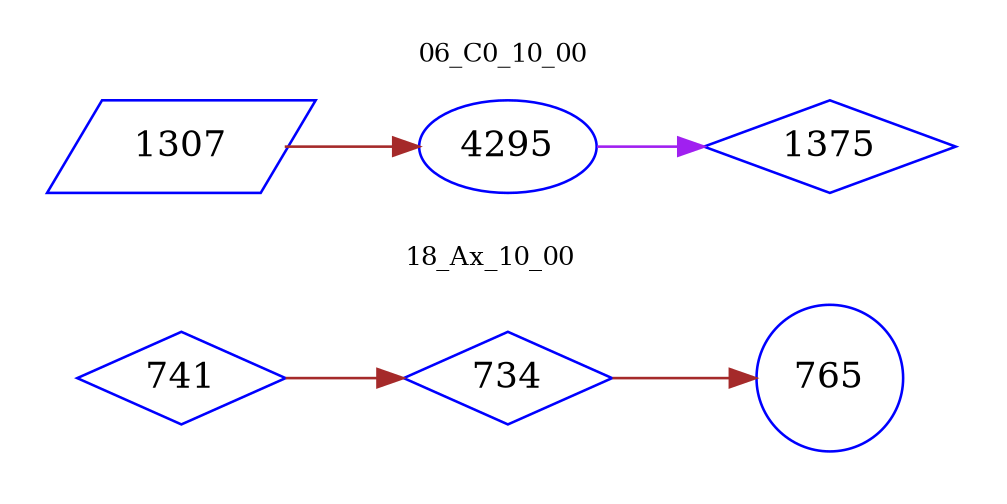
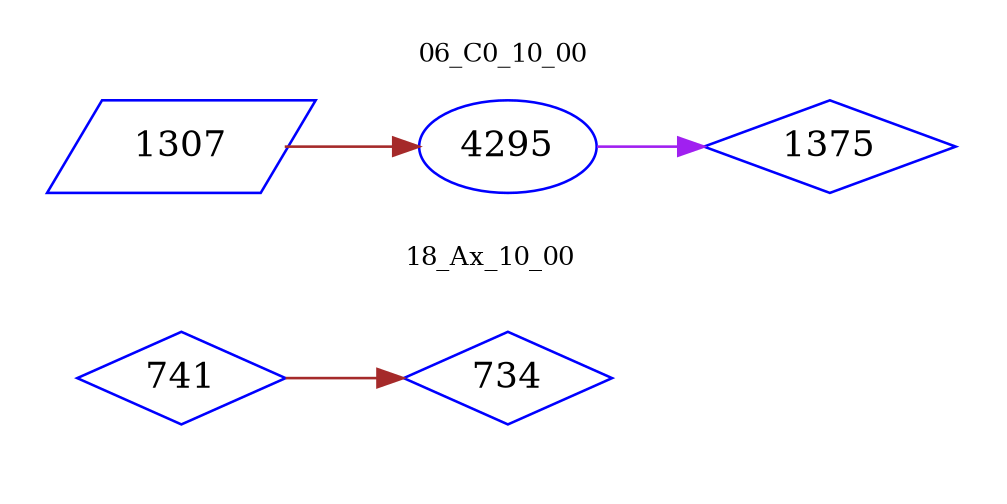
(830, 378) -> none
